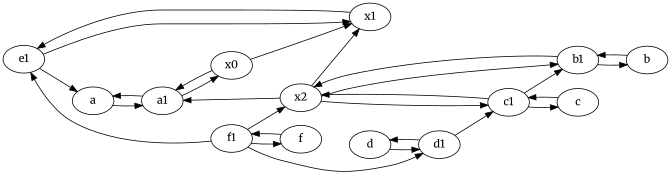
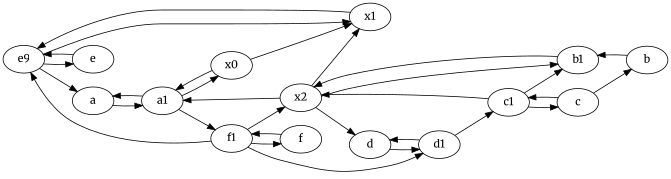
(24, 59) -> (24, 59)
none -> (93, 59)
(609, 65) -> (609, 83)
(401, 105) -> (332, 119)
none -> (194, 118)
